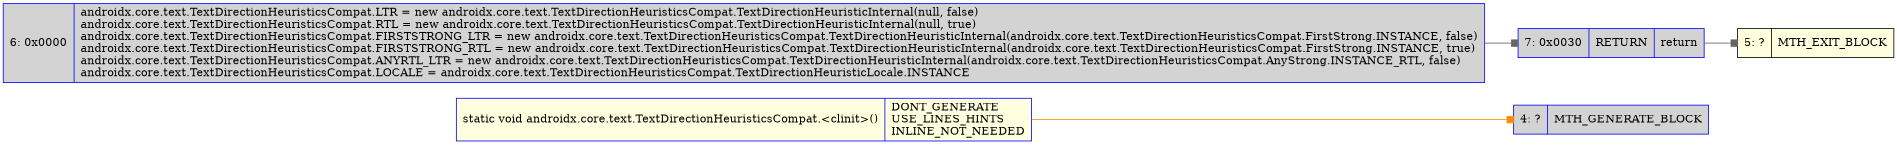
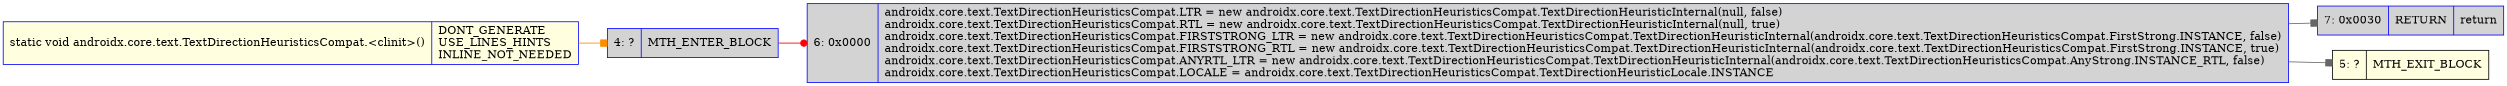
none -> (790, 43)
(1717, 43) -> (2306, 62)
(1628, 119) -> (710, 43)
